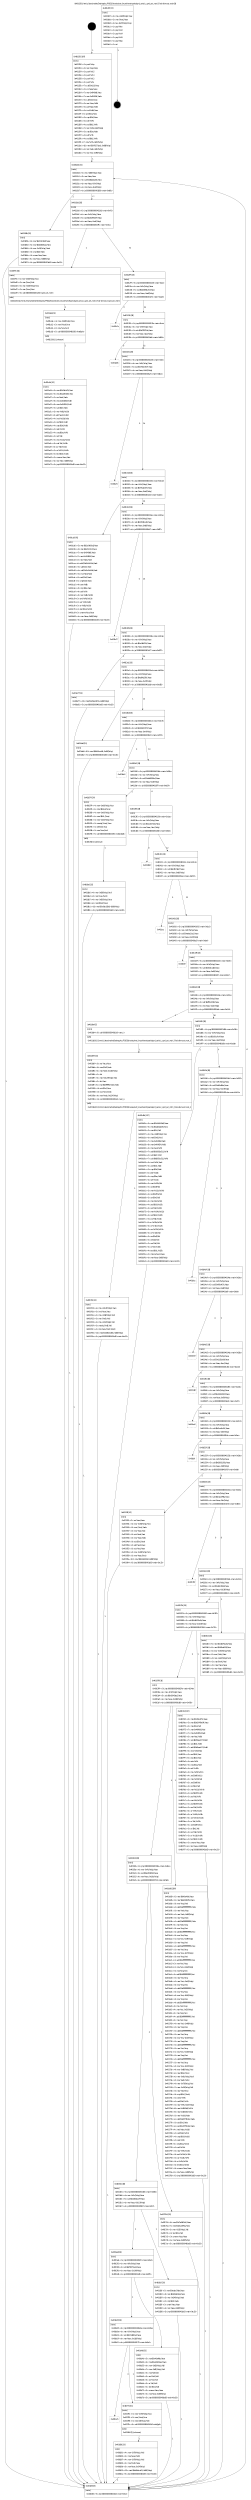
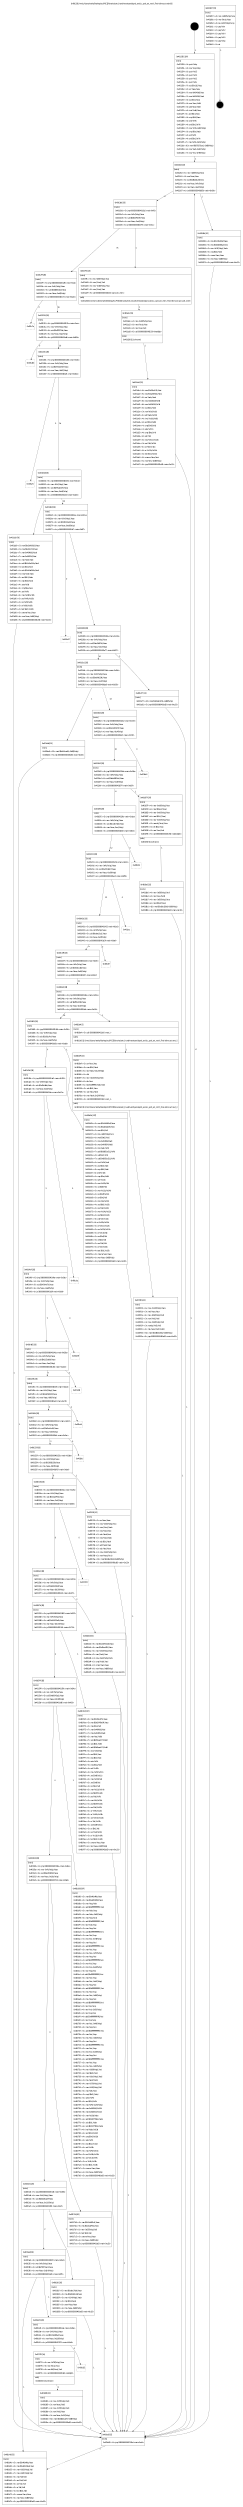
(169, 2456) -> (77, 2457)
